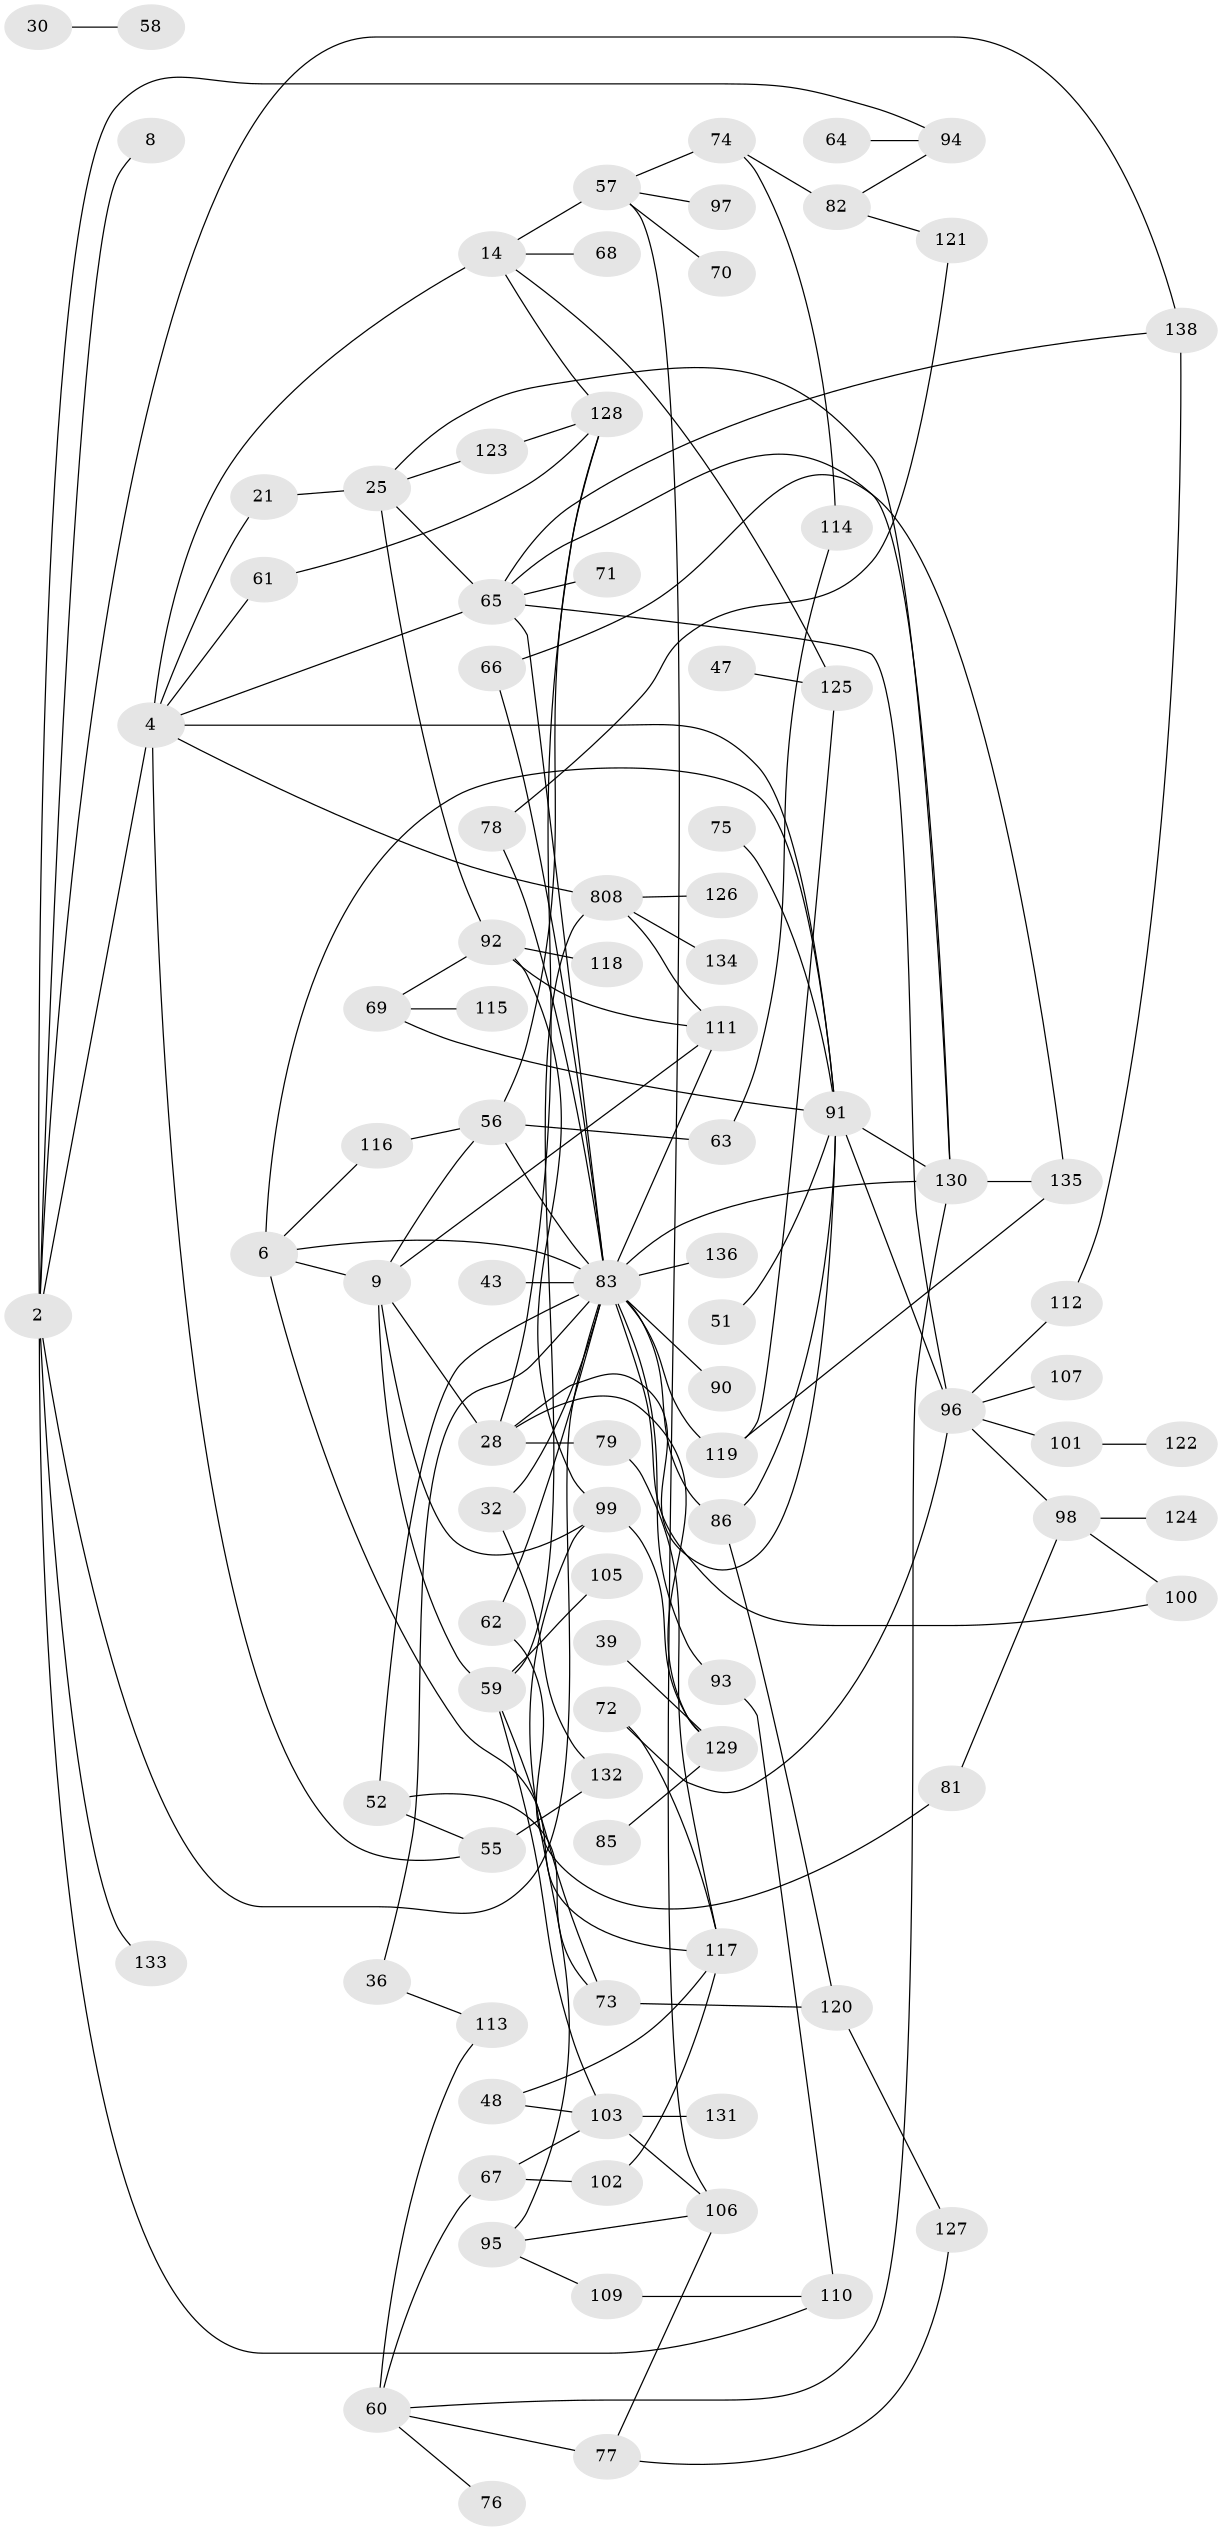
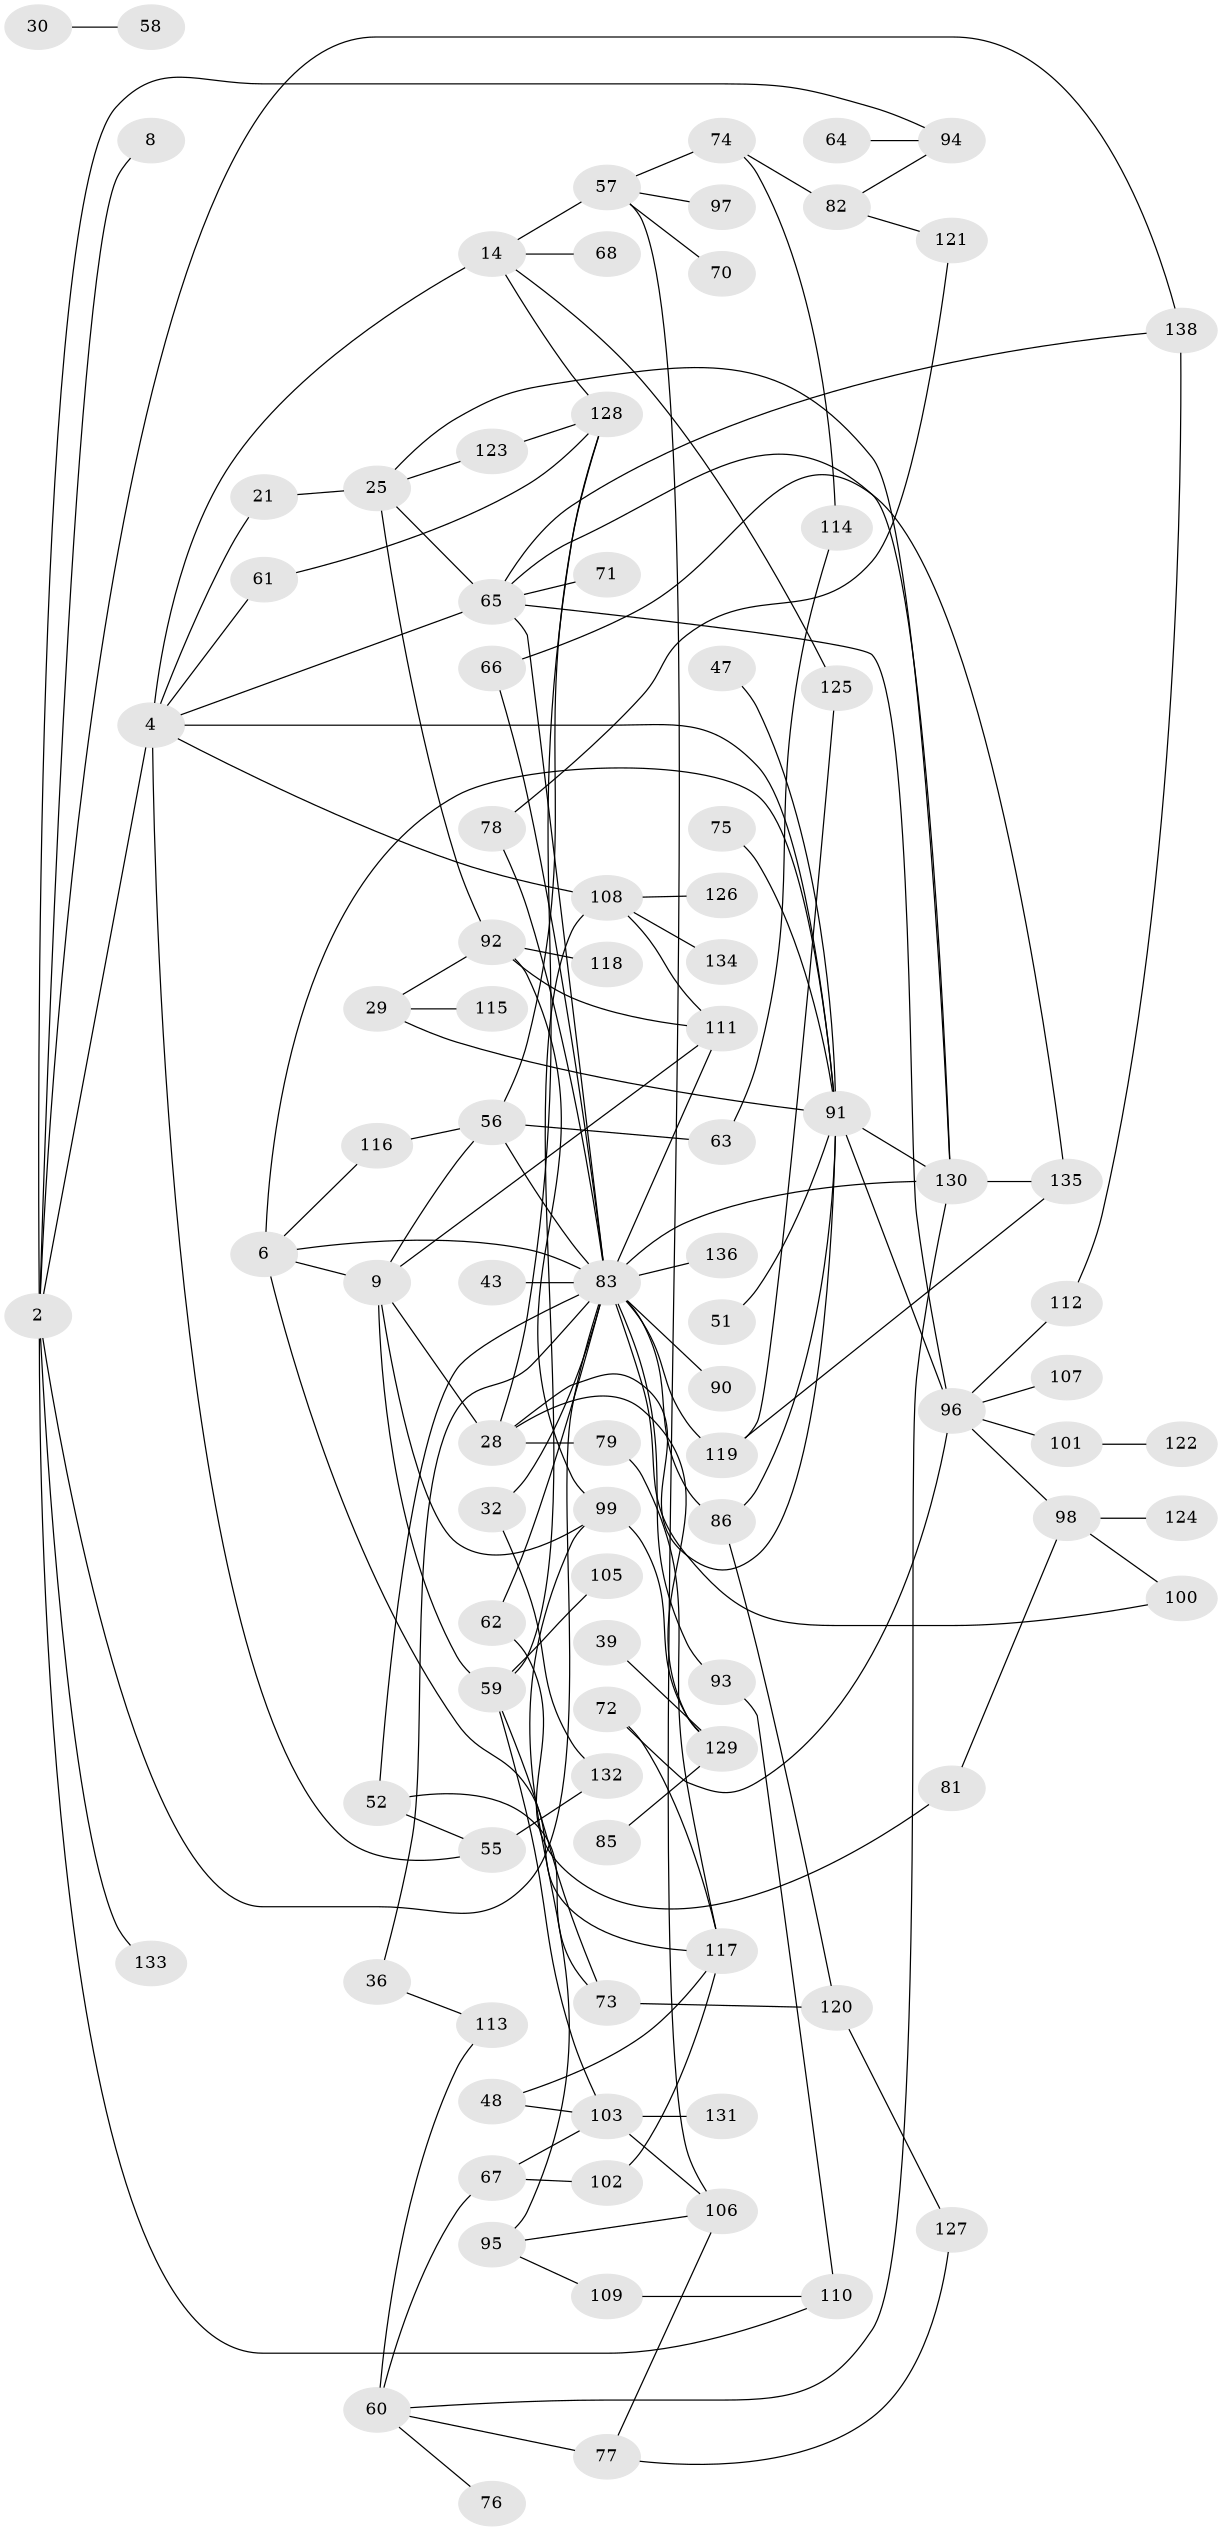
(779, 678) -> (810, 872)
(607, 898) -> (607, 898)
(377, 1009) -> (377, 1009)
